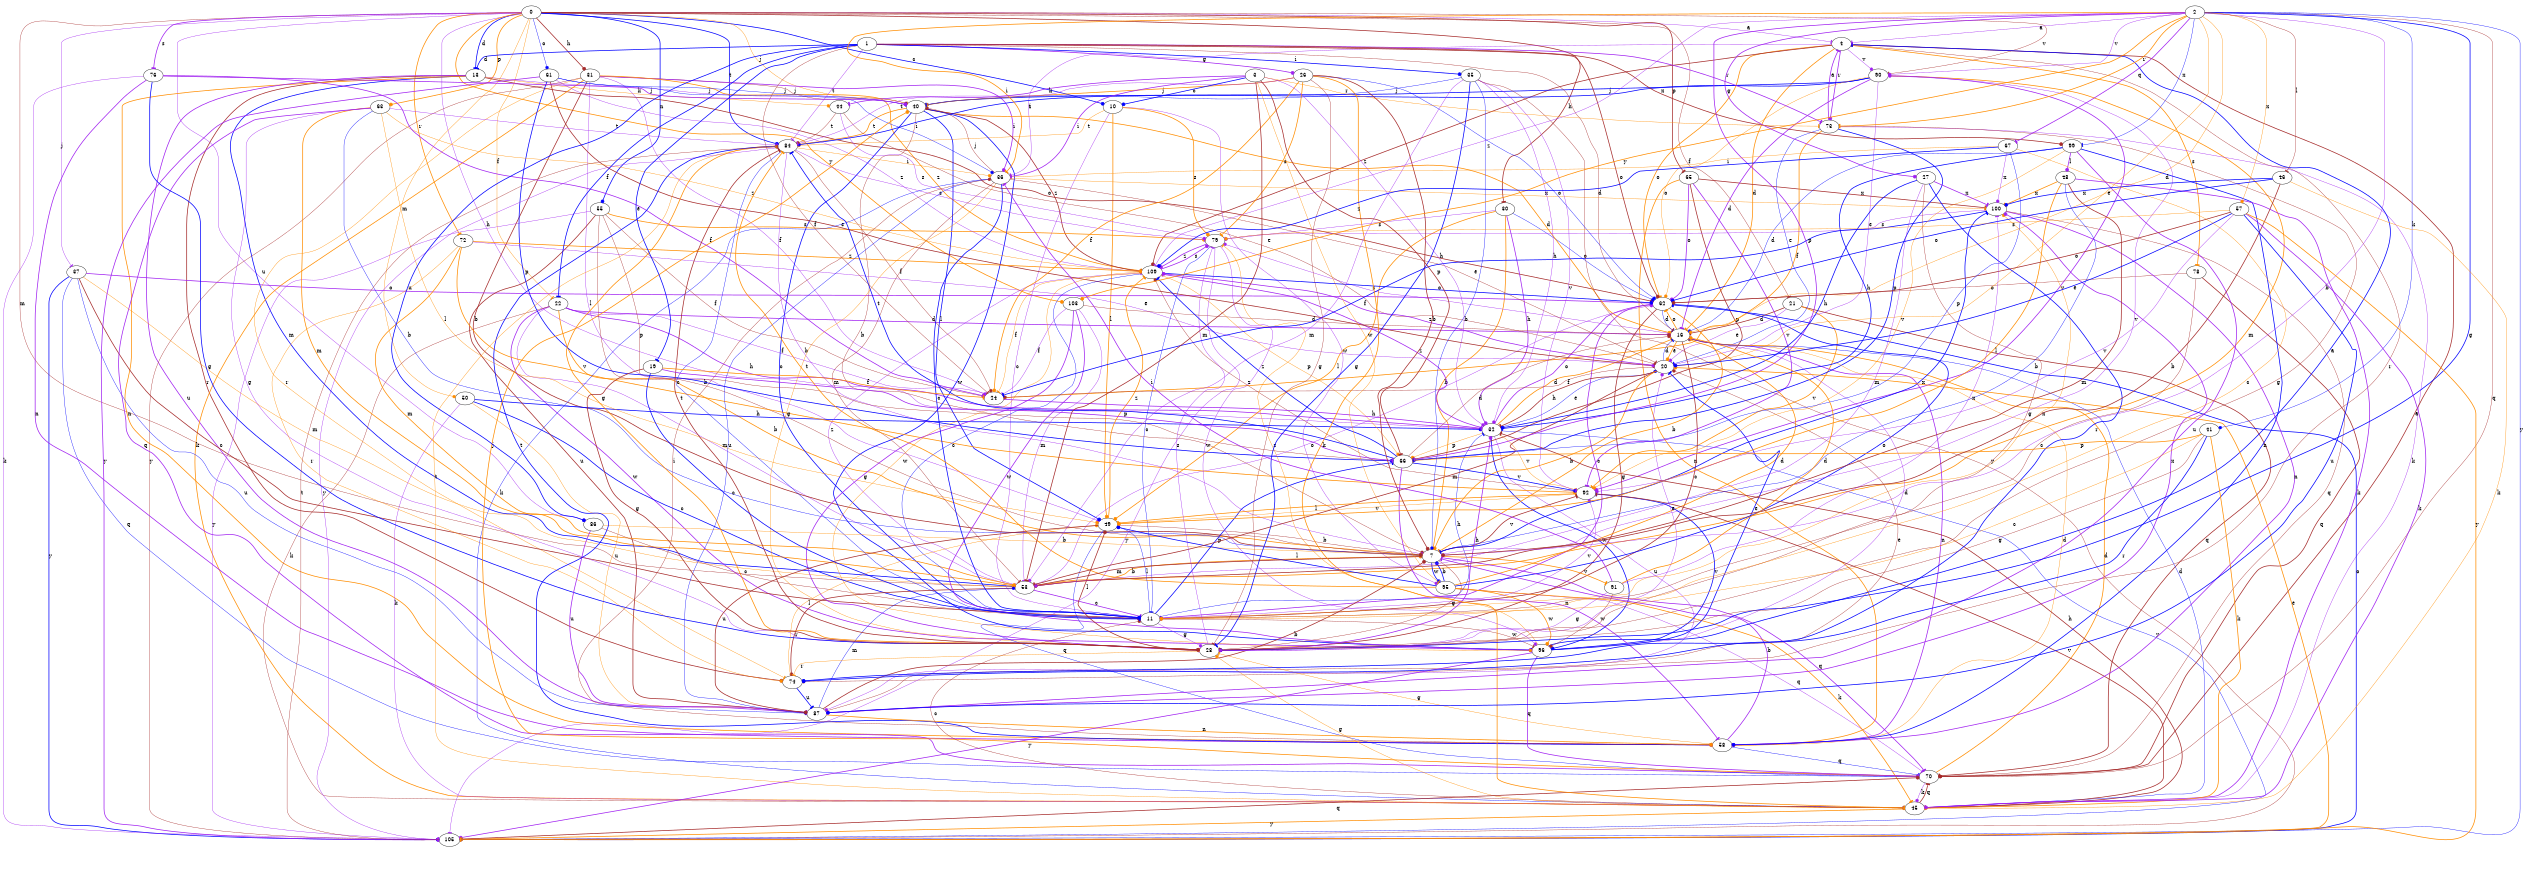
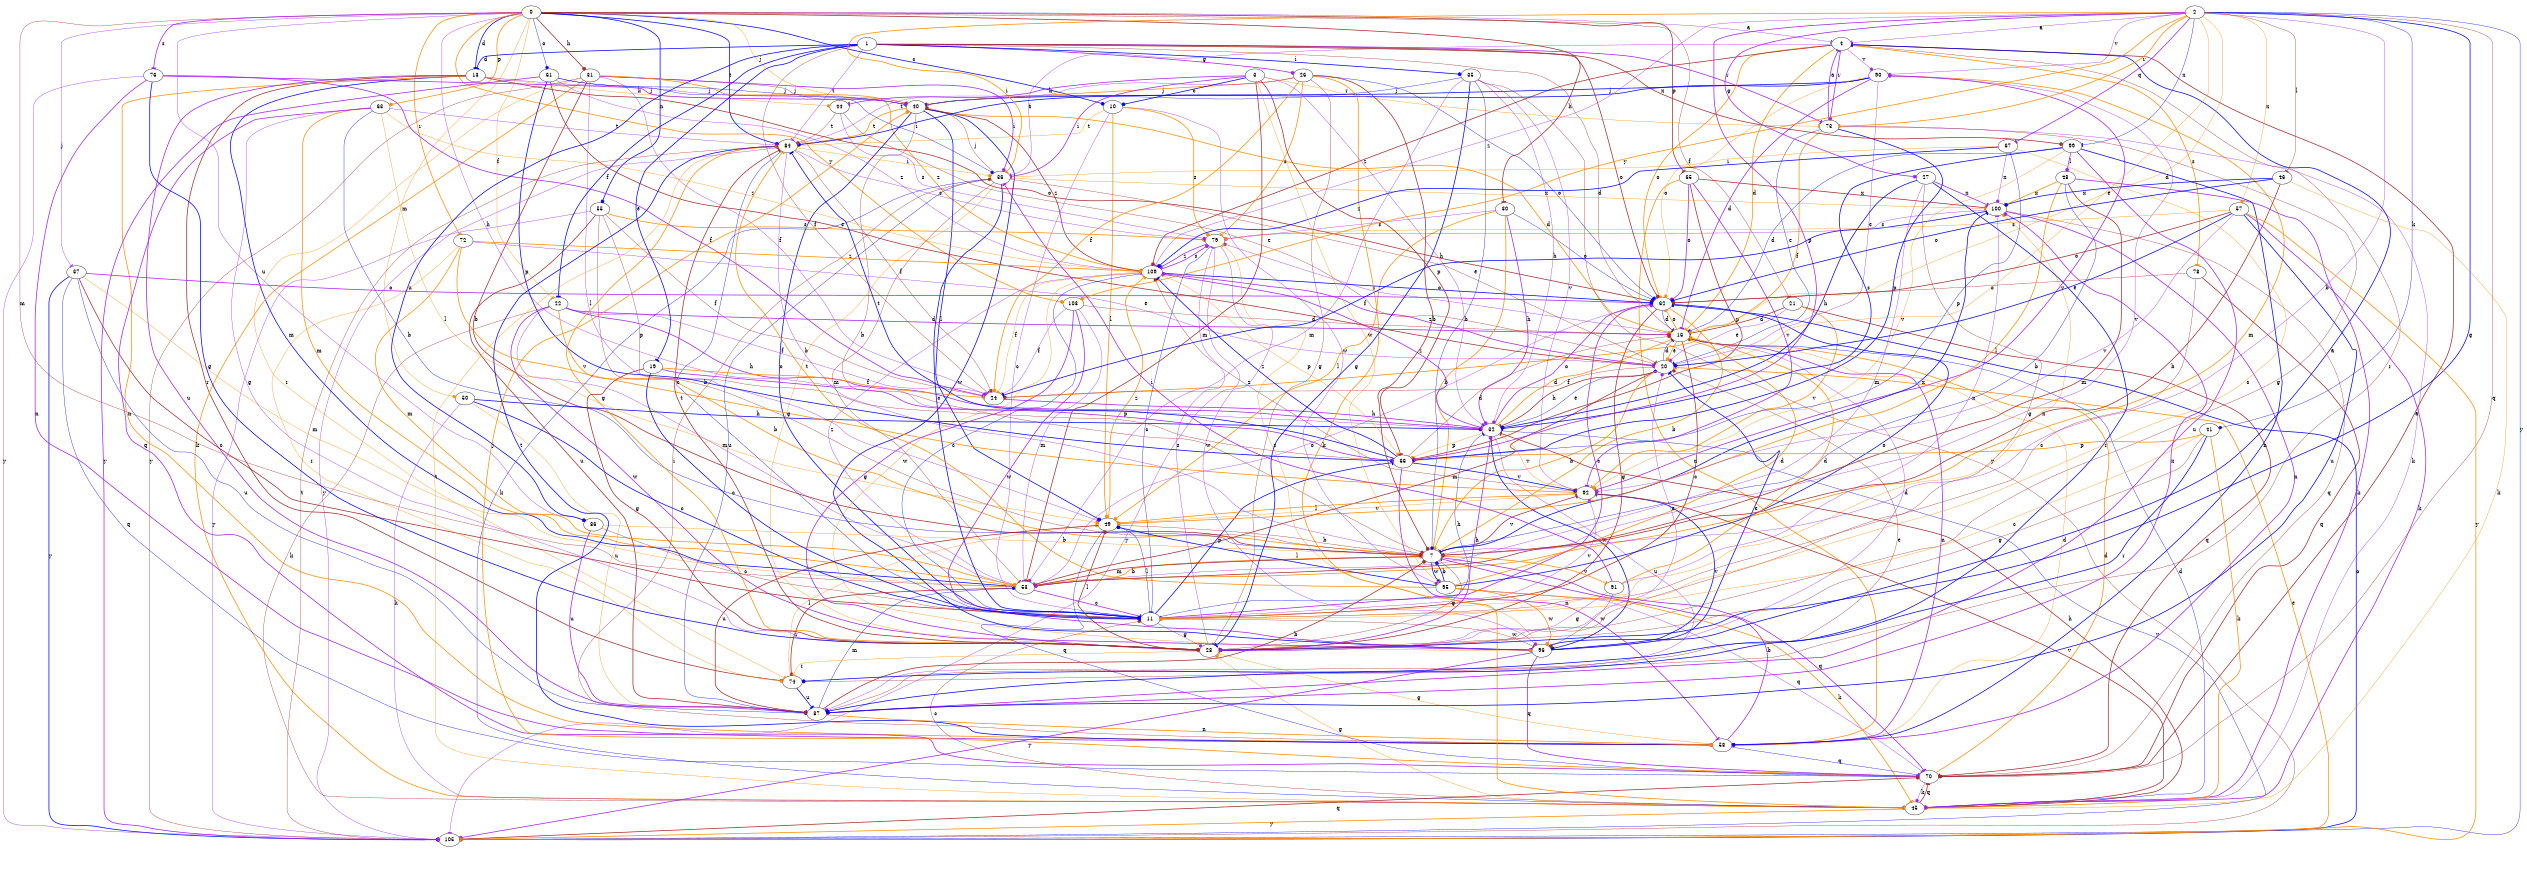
(1378, 14) -> none
(1869, 288) -> (1869, 288)
(2026, 327) -> (2026, 327)
(5, 461) -> (5, 461)
(1699, 643) -> (1676, 659)
